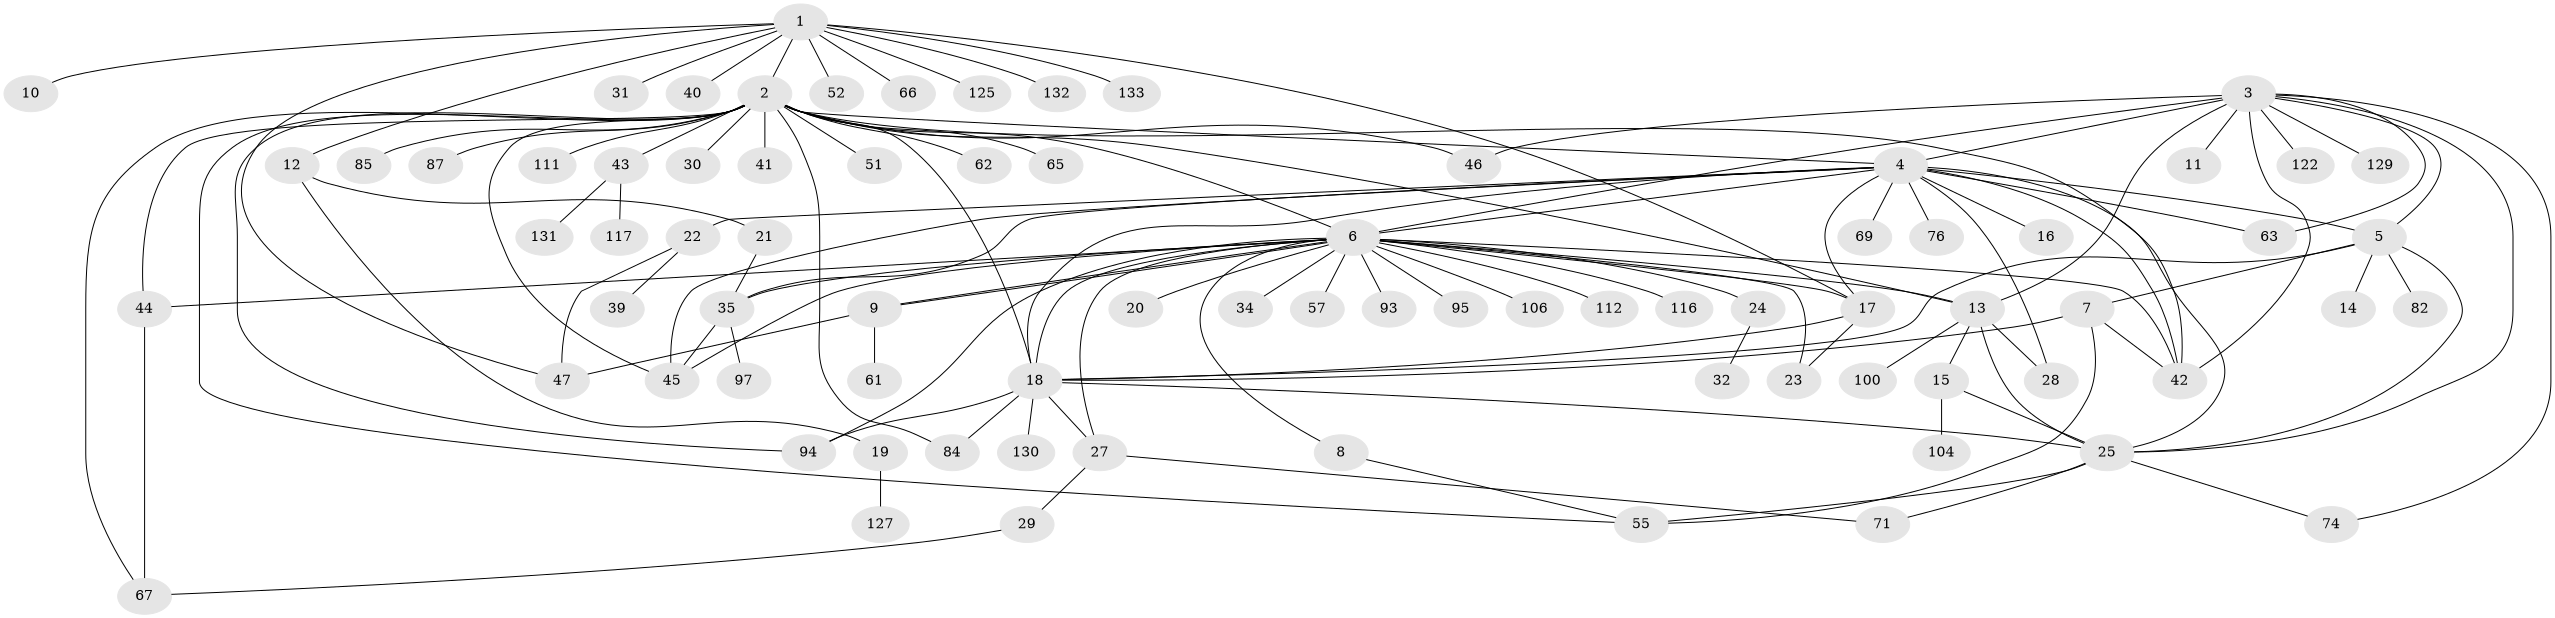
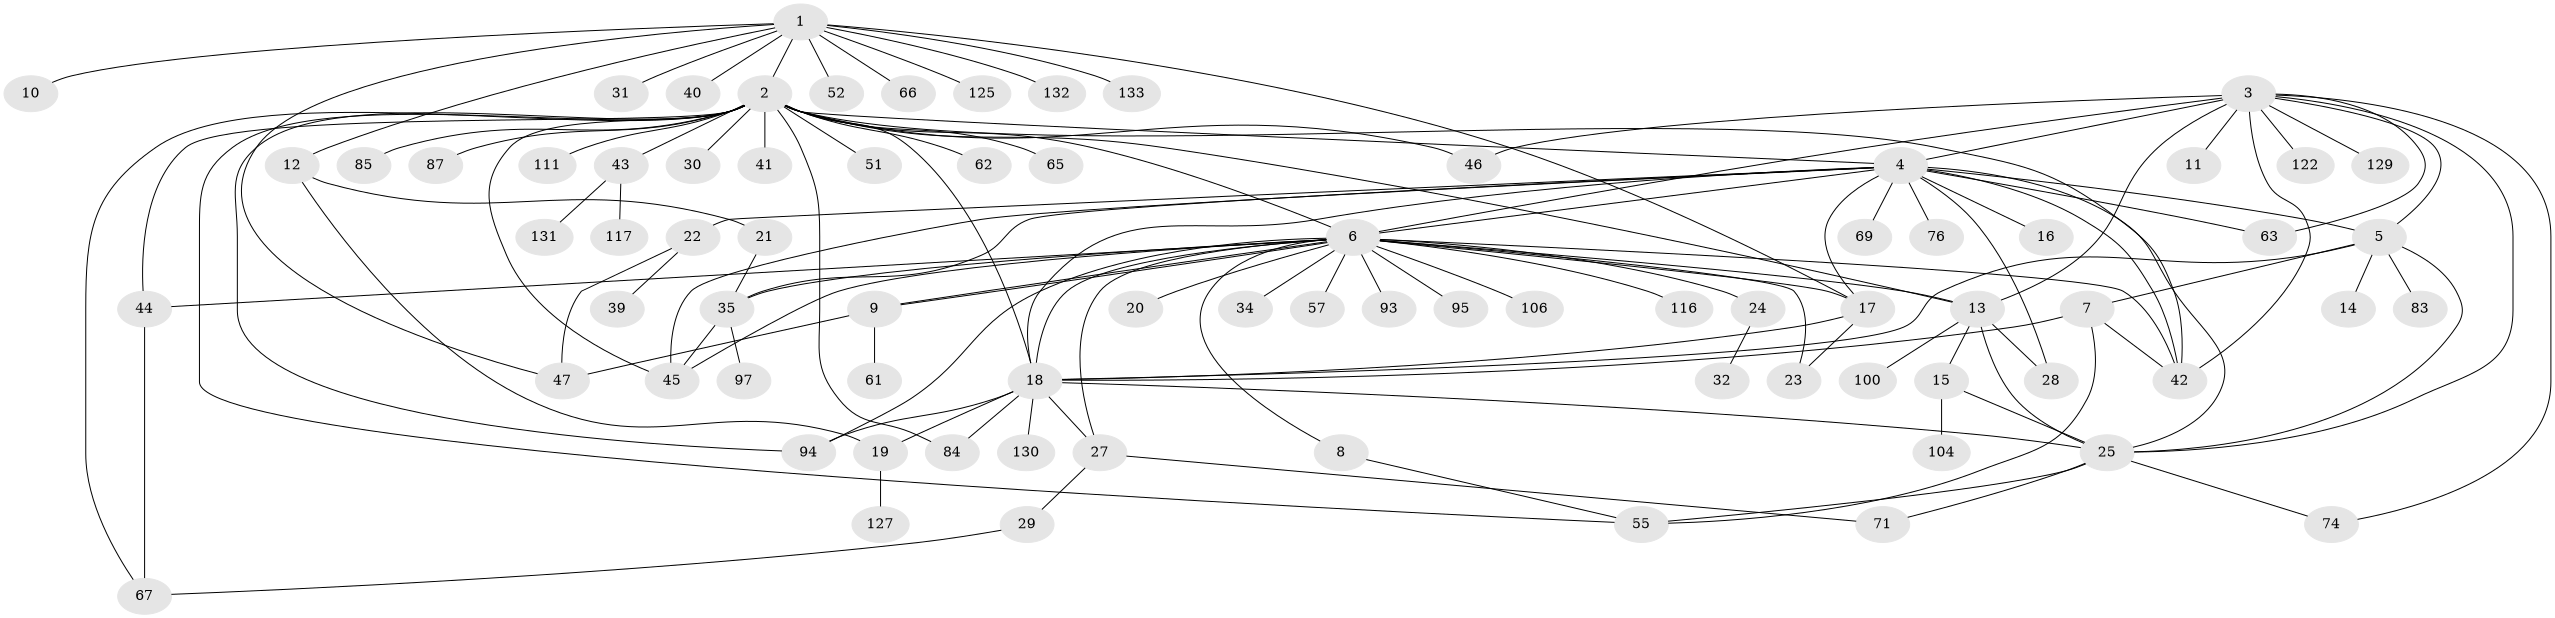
(1610, 309) -> none
(2420, 309) -> (2420, 309)
none -> (957, 416)
